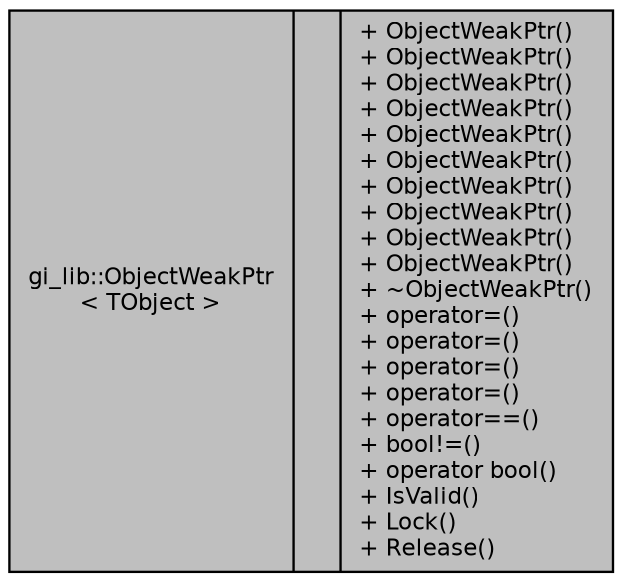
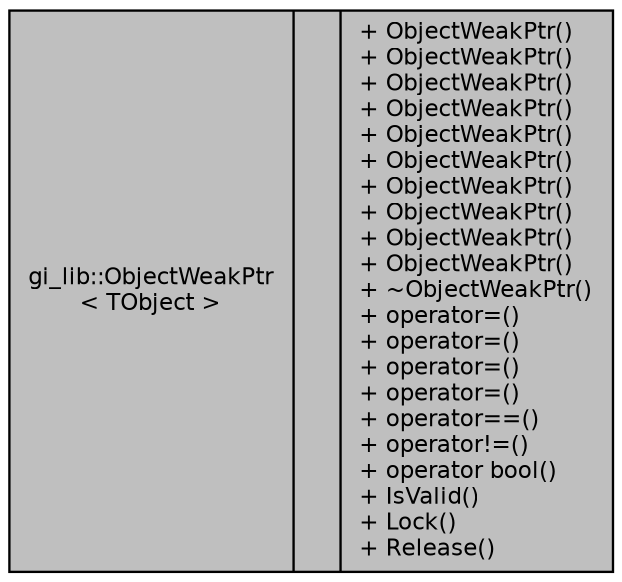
(420, 445) -> (445, 445)
